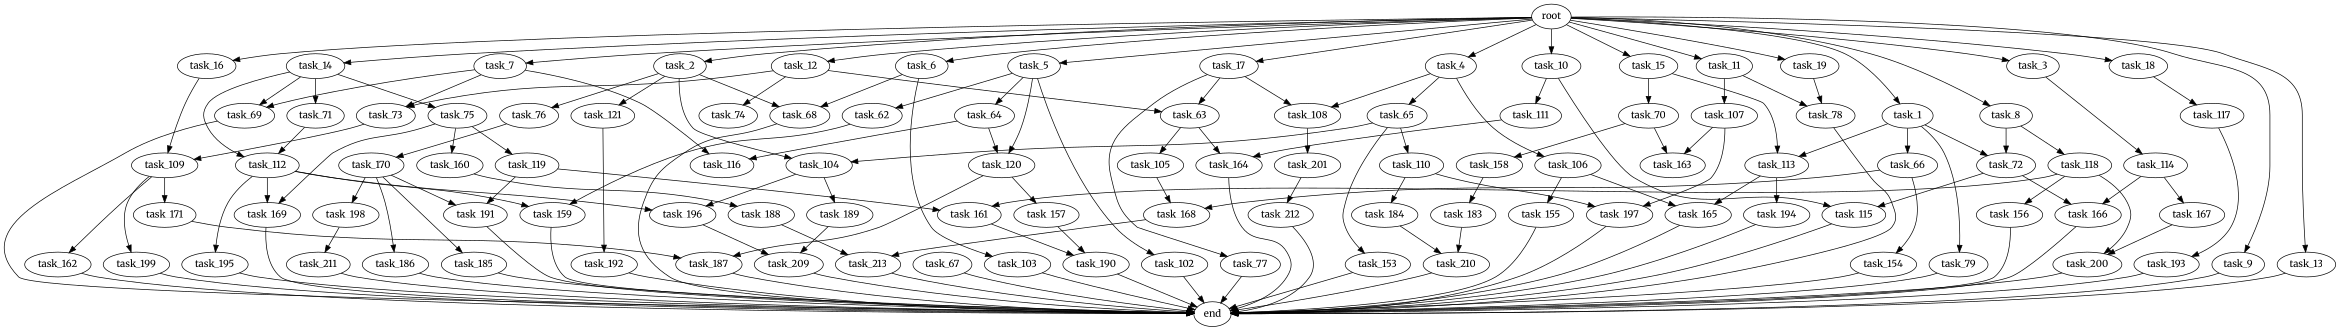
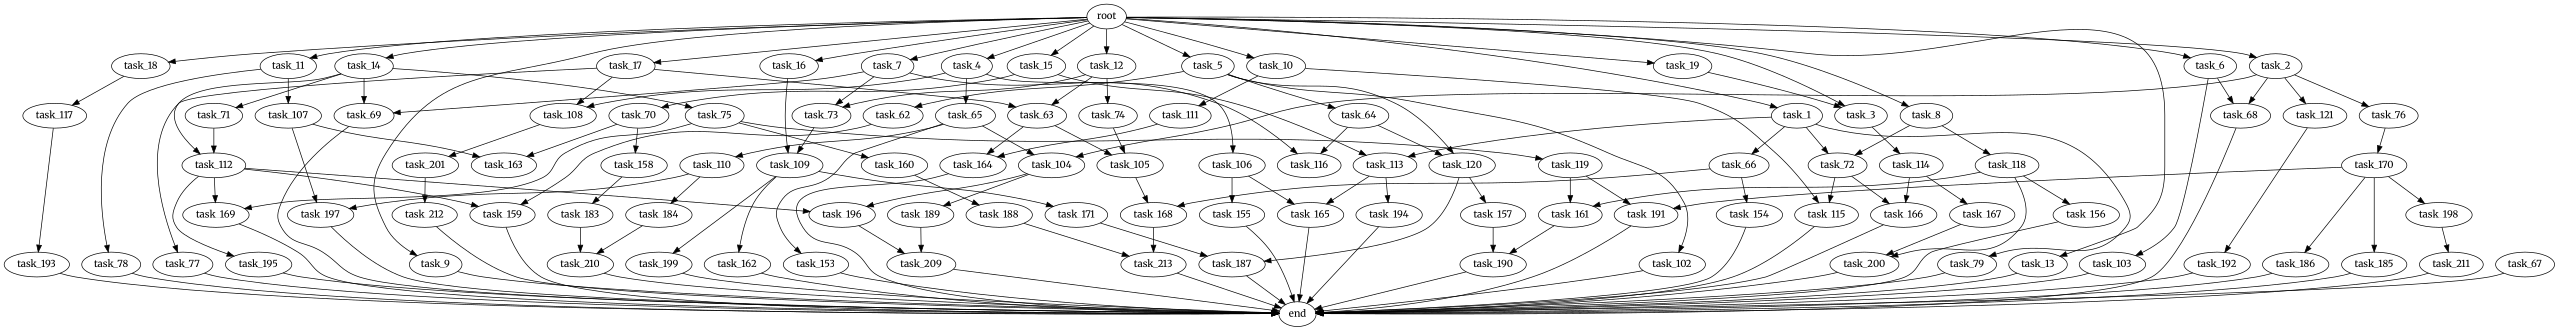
(1817, 88) -> (1771, 88)
none -> (1118, 137)
